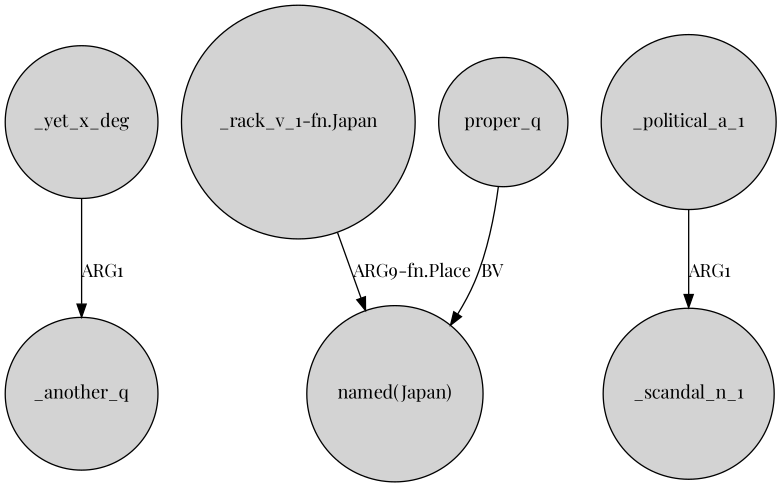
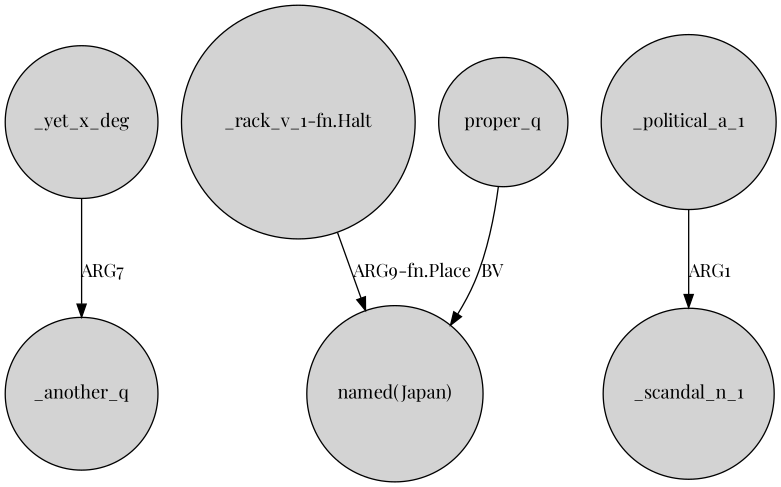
(298, 122) -> (298, 122)
(103, 272) -> (103, 272)
